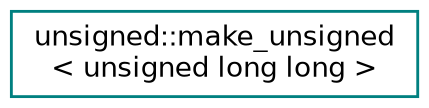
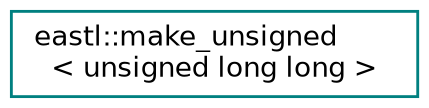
(215, 54) -> (215, 54)
